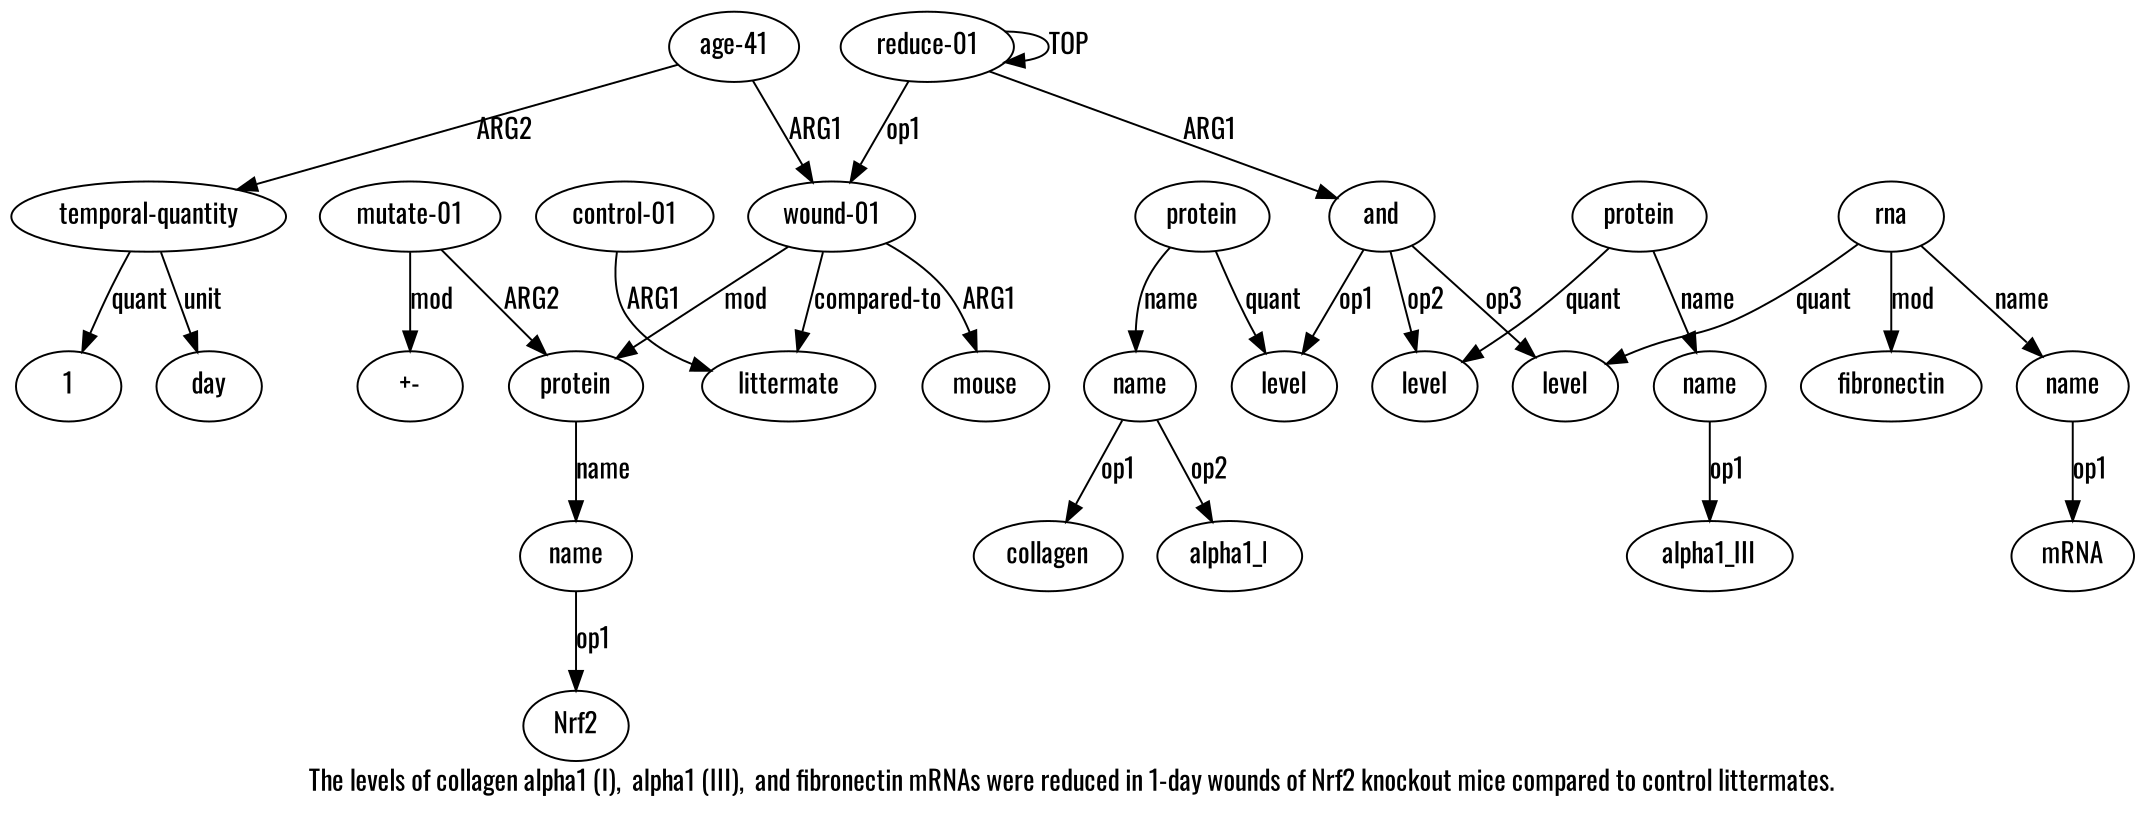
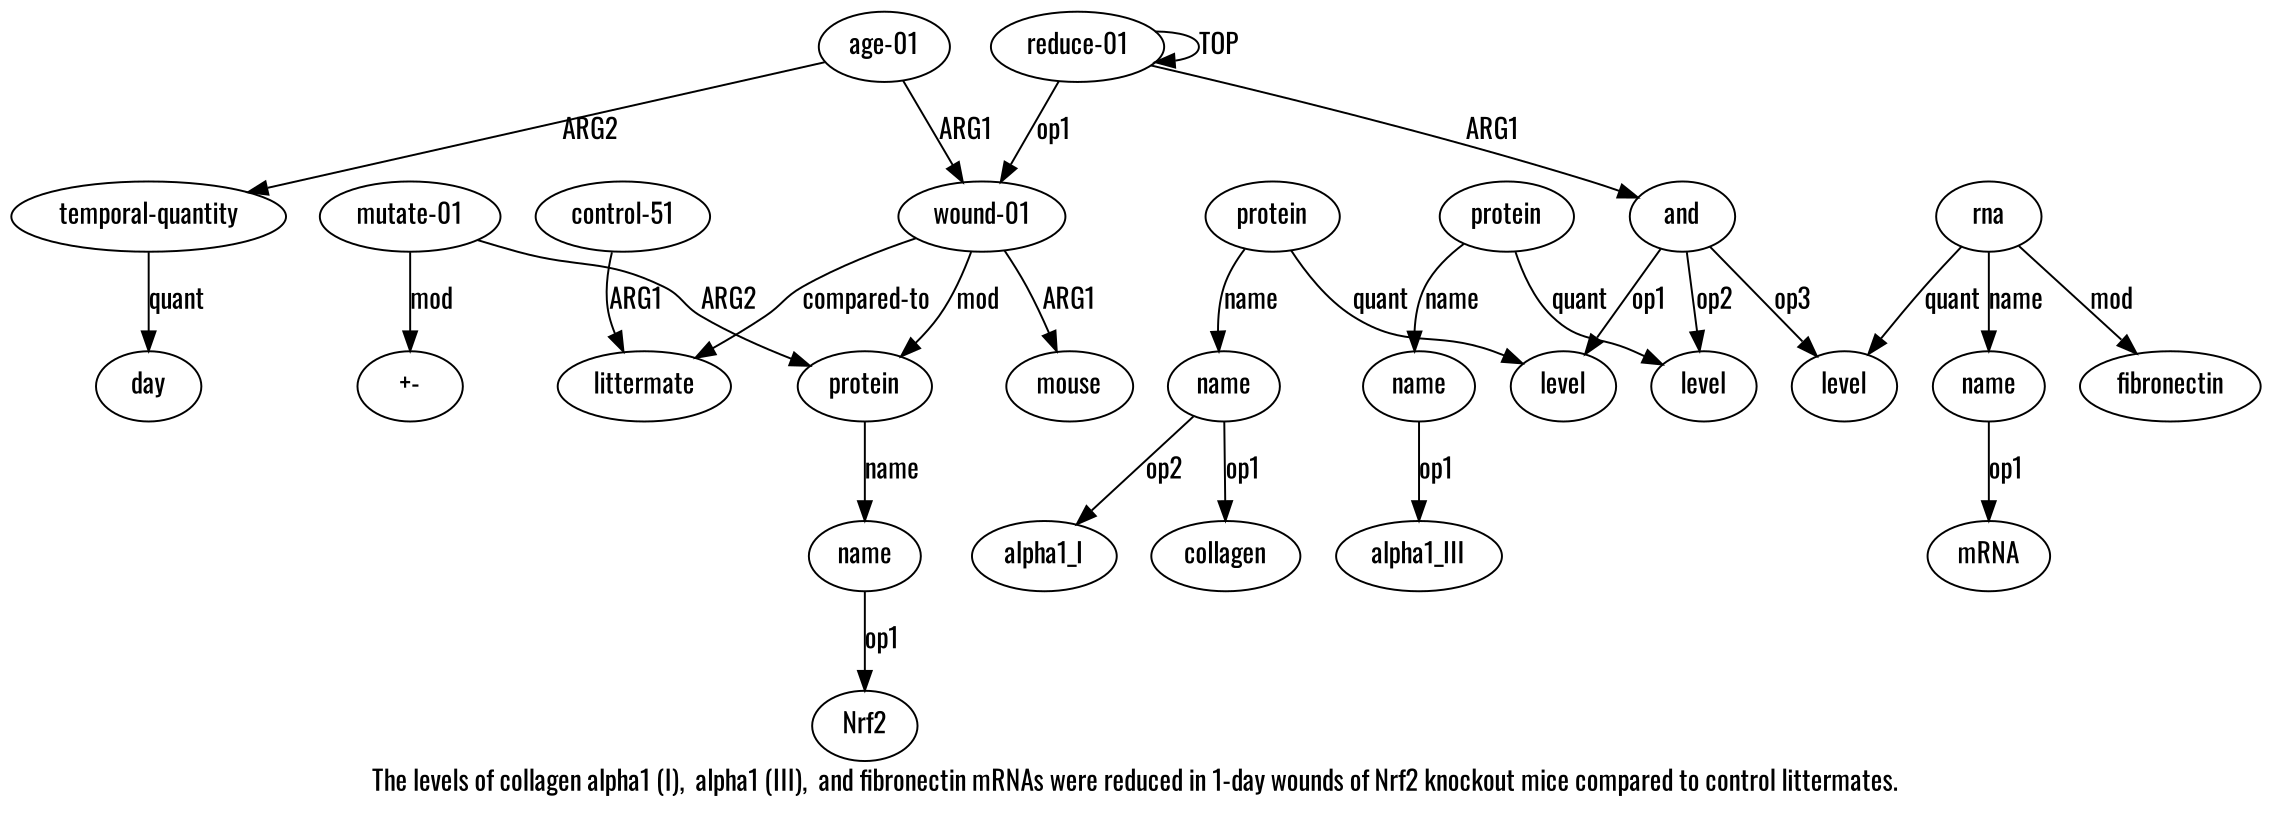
(734, 47) -> (884, 47)
(625, 217) -> (623, 217)
(203, 301) -> (177, 301)
(69, 386) -> none
